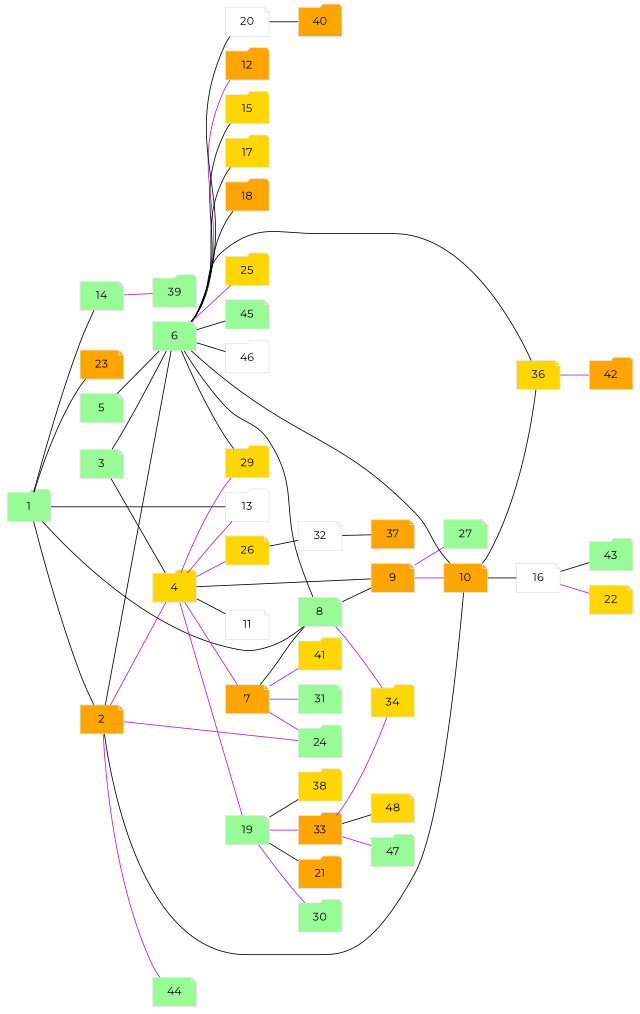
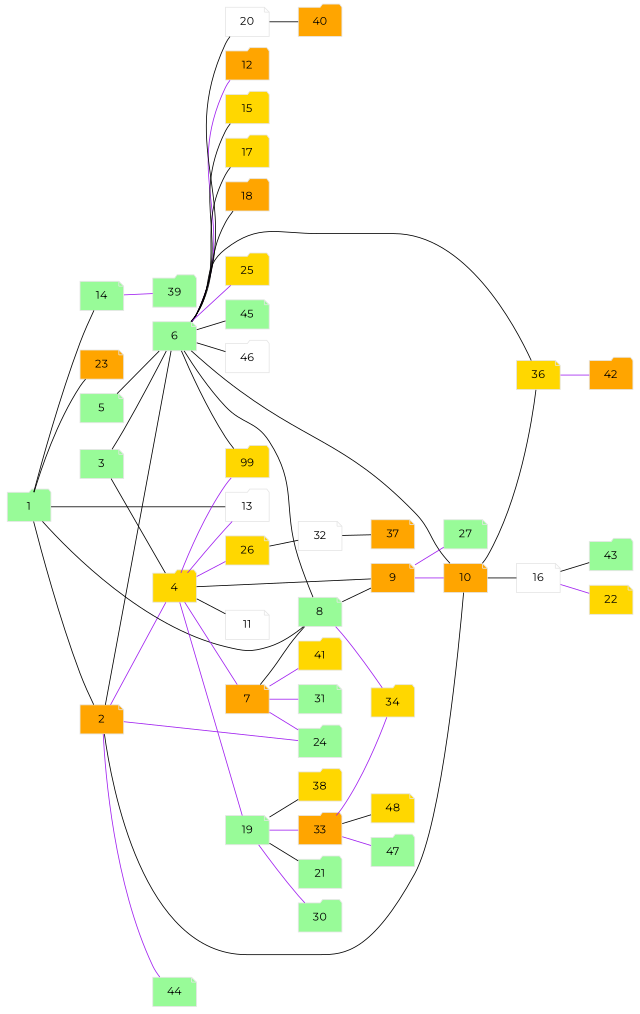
(247, 463) -> (247, 463)
(320, 874) -> (320, 874)
